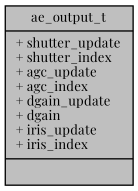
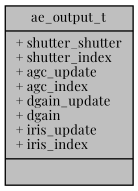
(69, 43) -> (69, 43)
